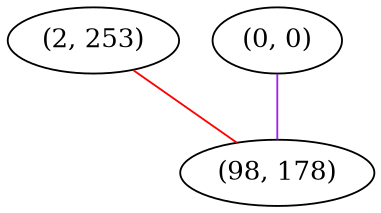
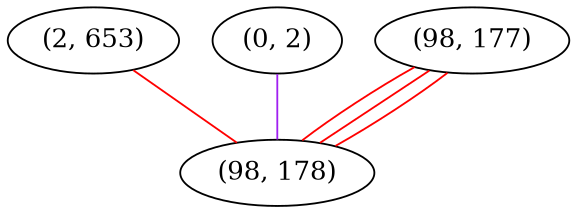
(93, 40) -> (93, 40)
(277, 40) -> (277, 40)
none -> (472, 40)
